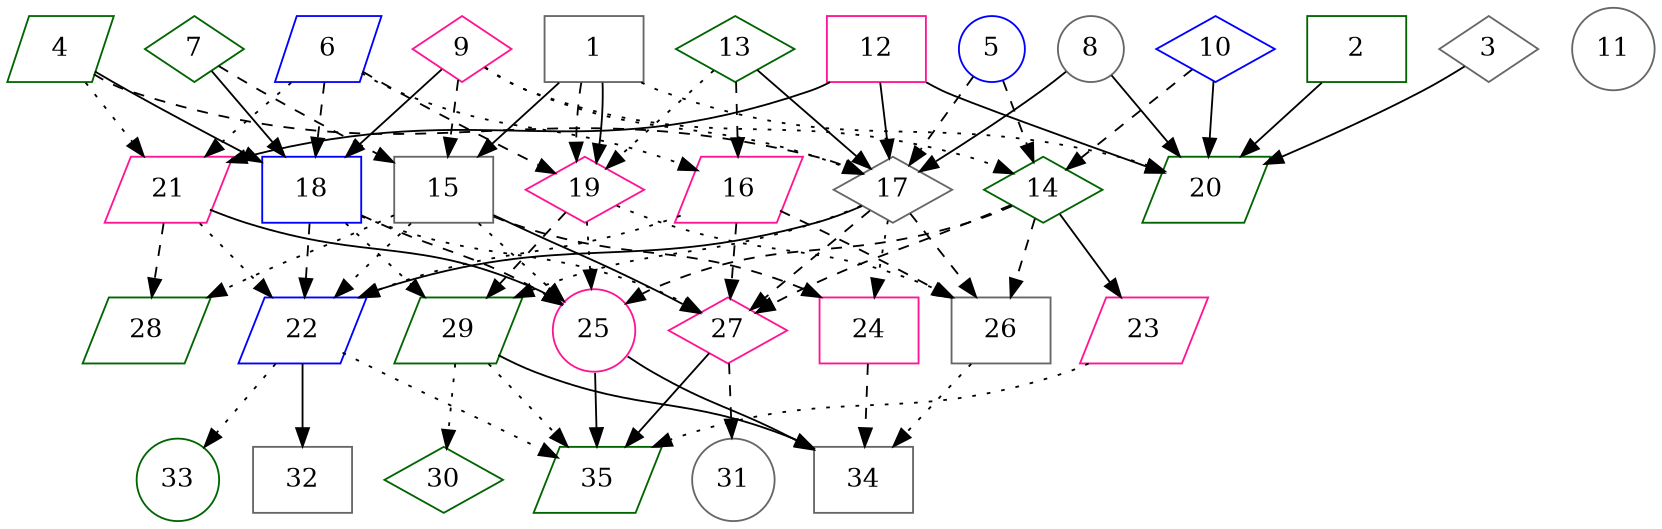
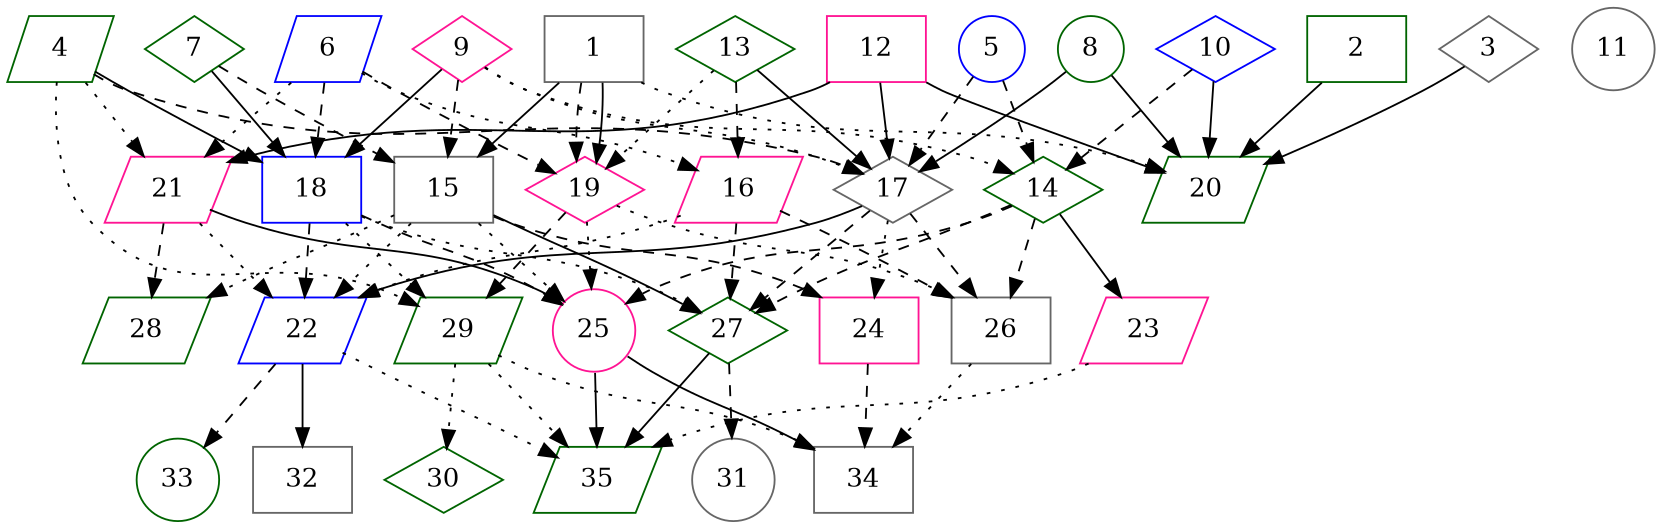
(1091, 49) -> (1091, 49)
(697, 250) -> (179, 271)
(728, 330) -> (728, 330)
(246, 398) -> (246, 398)
(646, 402) -> (646, 402)
